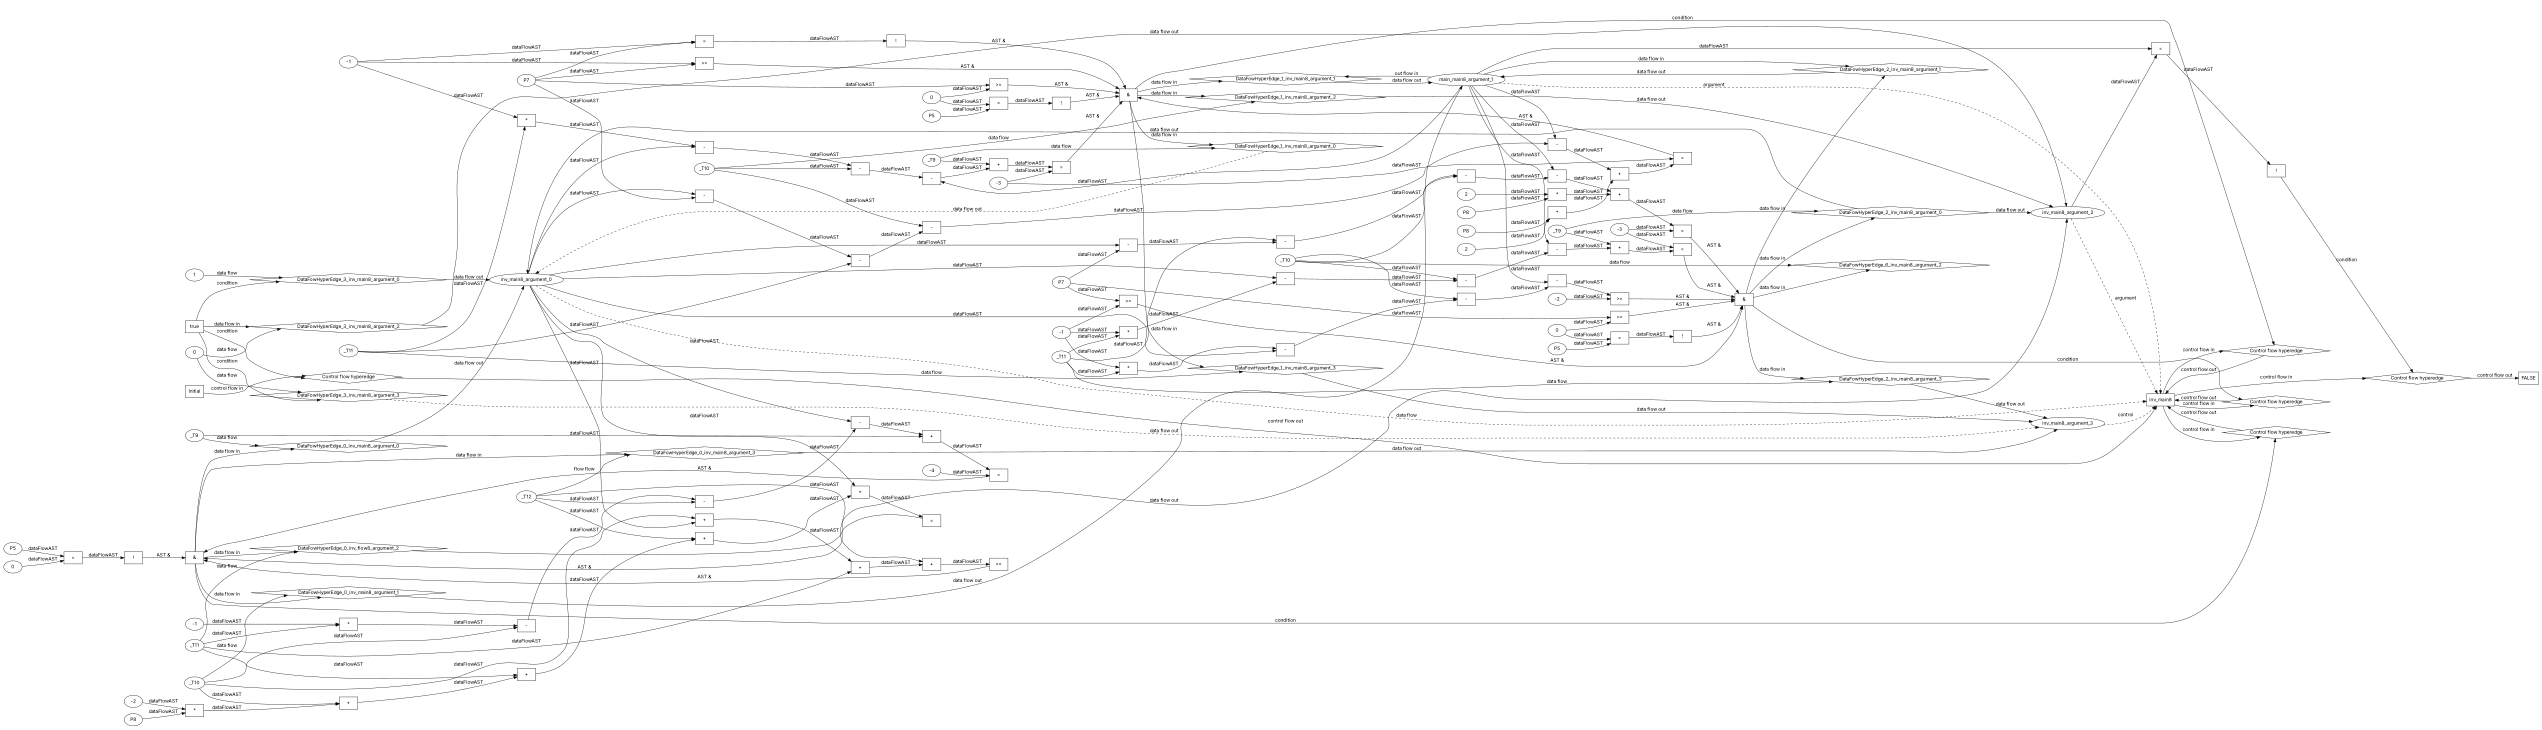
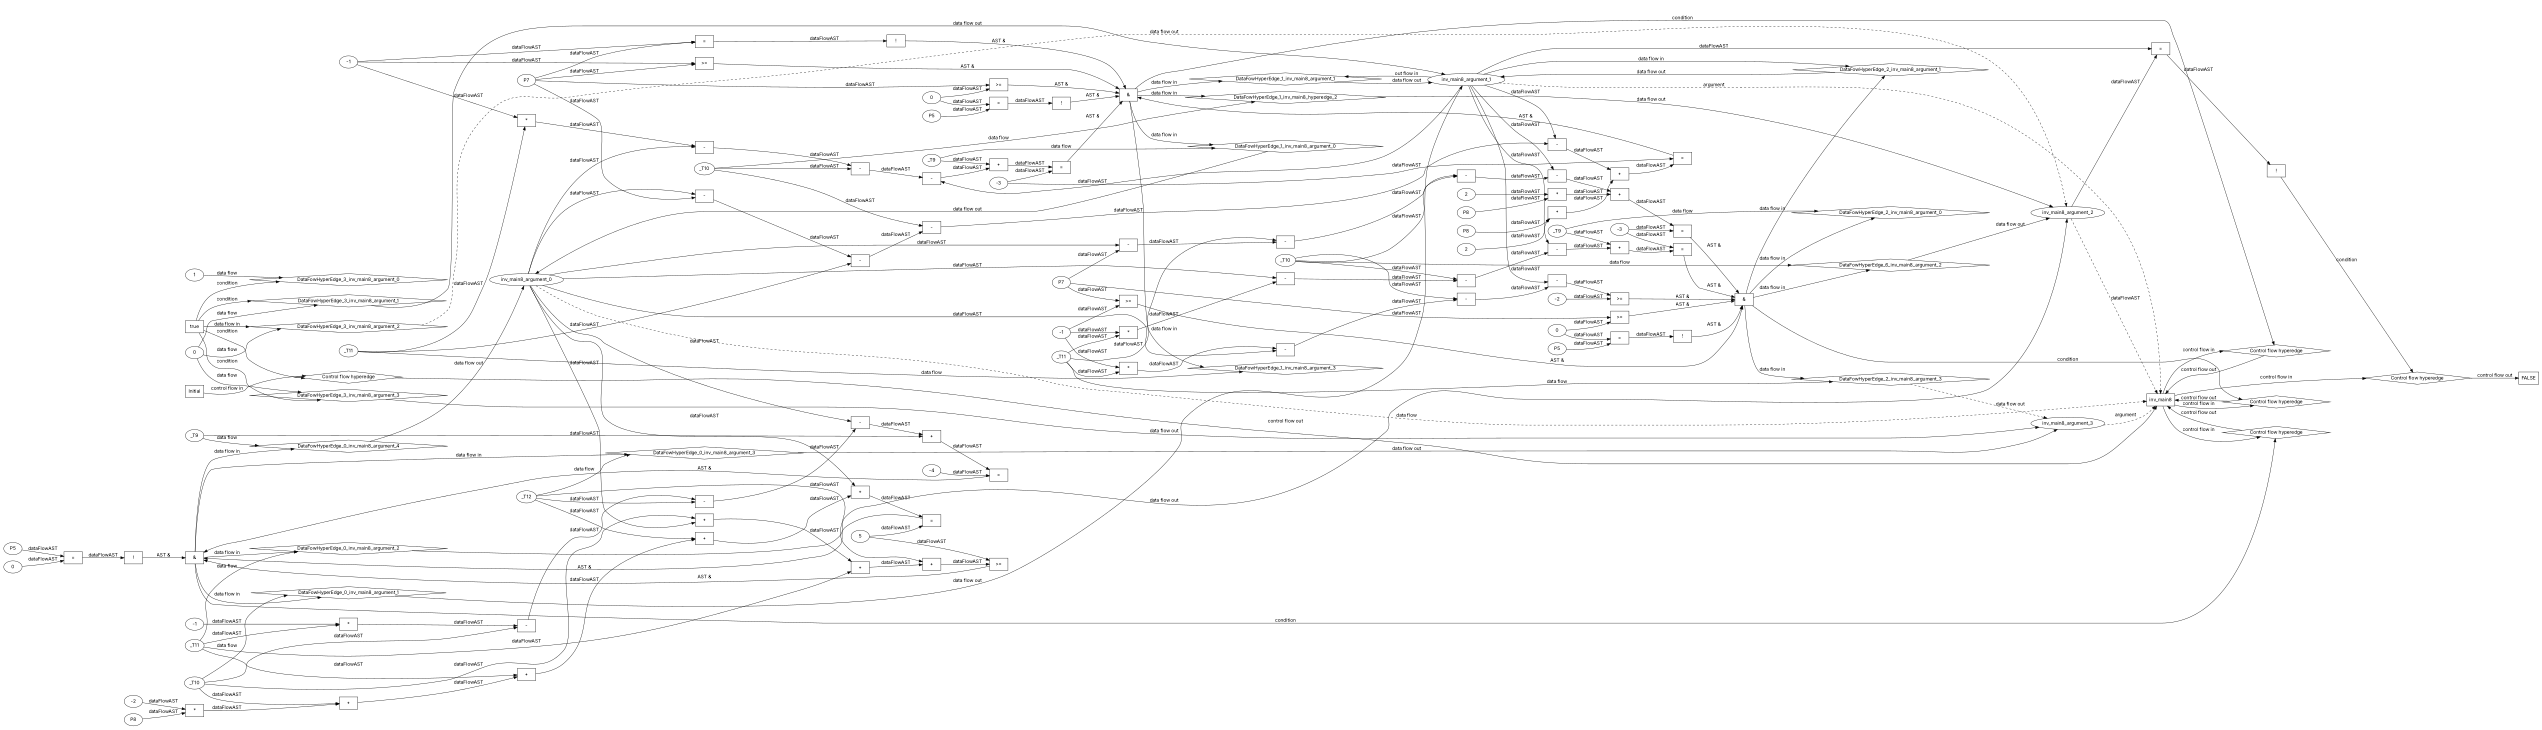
(1201, 34) -> (1201, 34)
(1466, 80) -> (1466, 80)
(1285, 97) -> (1285, 97)
(1165, 132) -> none
(901, 212) -> (901, 212)
(2009, 213) -> (1977, 240)
(467, 280) -> none
(2126, 298) -> (2126, 298)
none -> (349, 301)
(1977, 401) -> (1977, 401)
(1664, 412) -> none
(2126, 415) -> (2126, 415)
(1210, 436) -> (1210, 436)
(349, 446) -> (349, 446)
(584, 469) -> (584, 469)
none -> (860, 536)
(349, 549) -> (349, 549)
